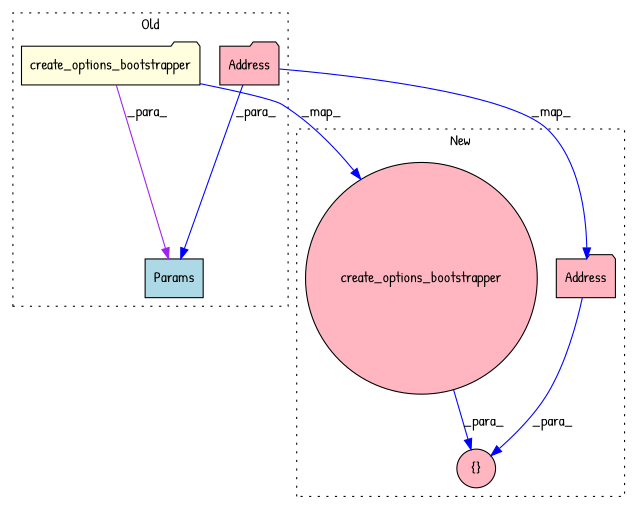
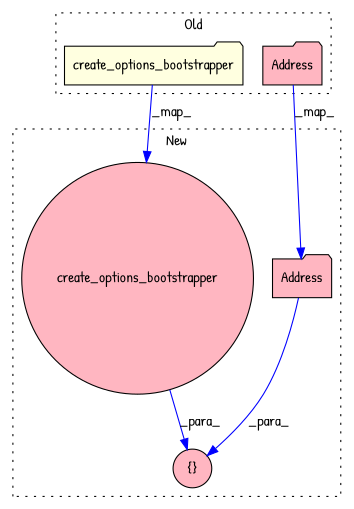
(174, 278) -> none
